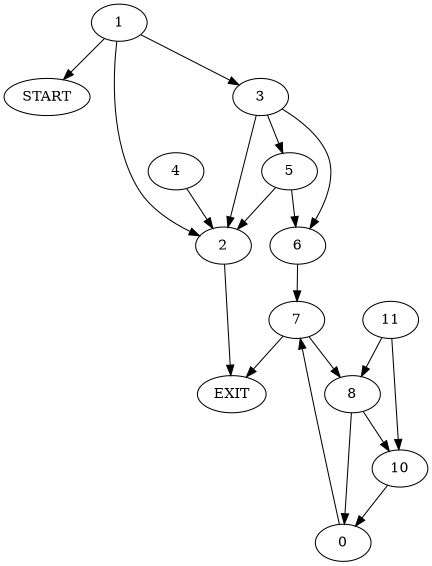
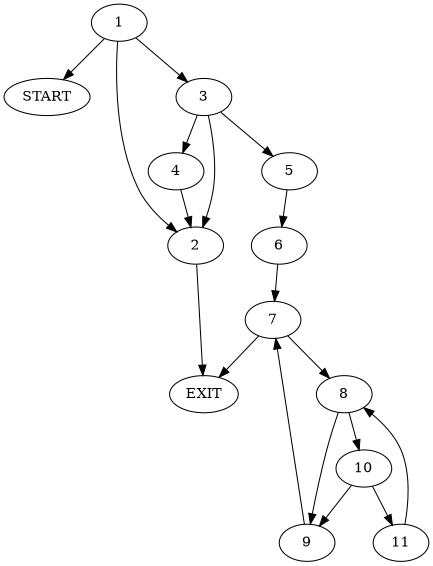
(328, 156) -> (192, 129)
(260, 205) -> none
(395, 389) -> (380, 501)
(343, 543) -> (307, 543)
